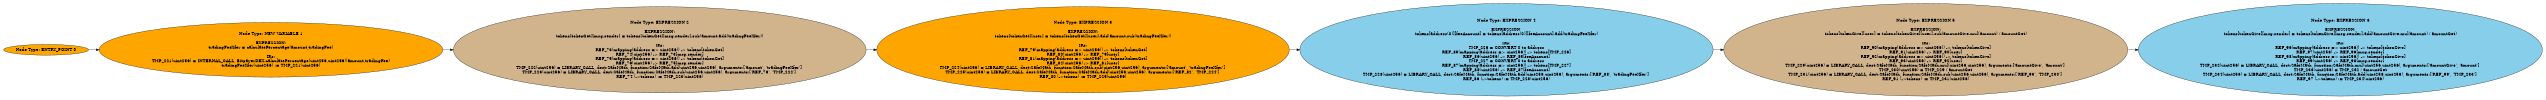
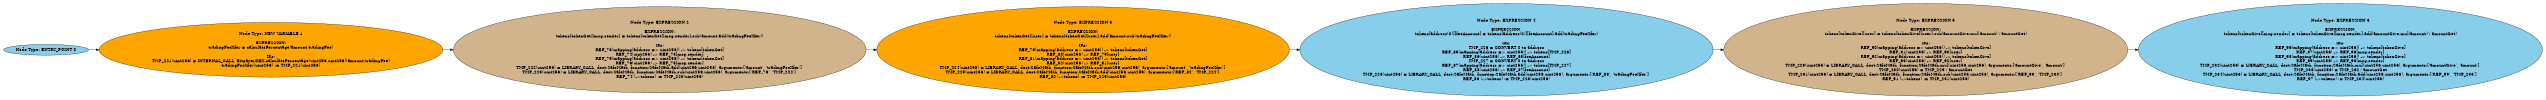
(46, 50) -> (46, 50)
